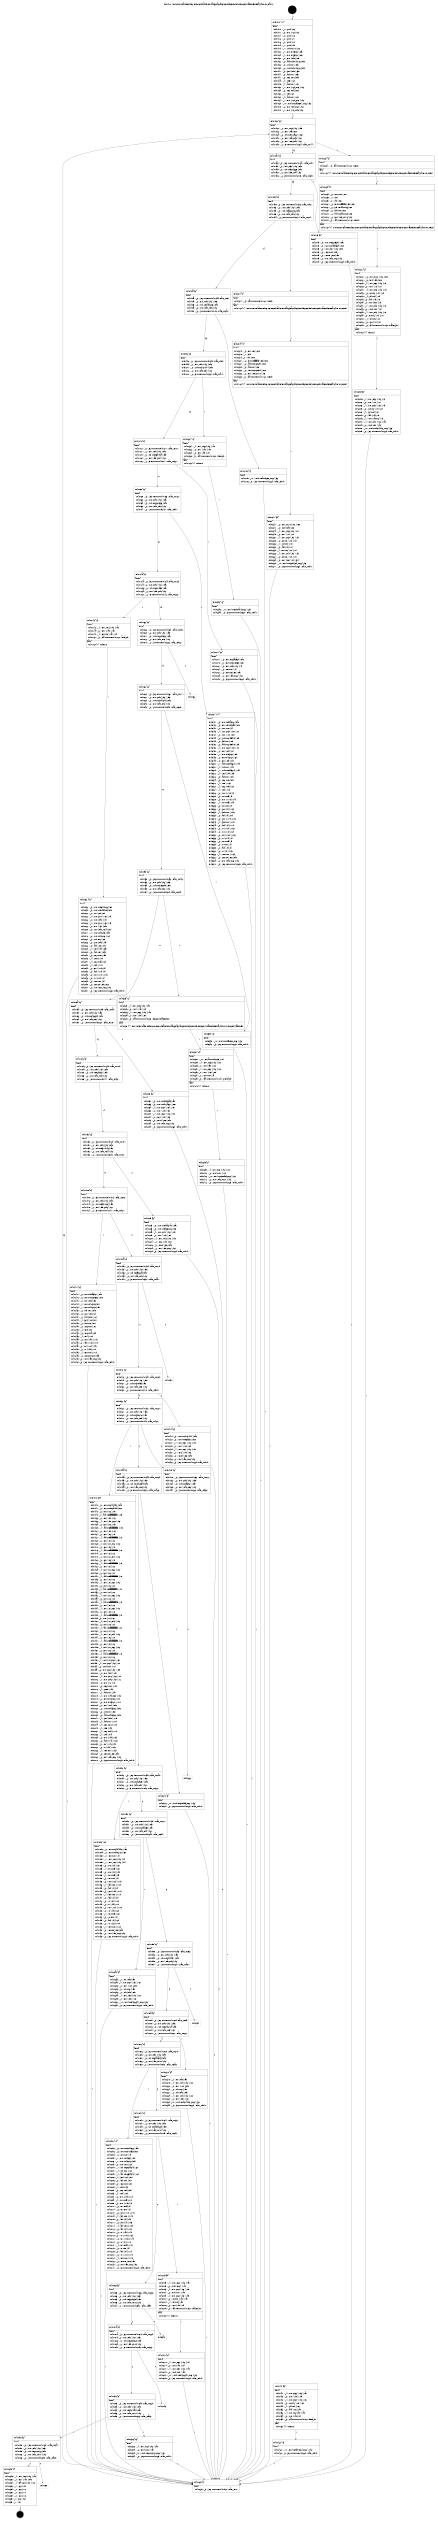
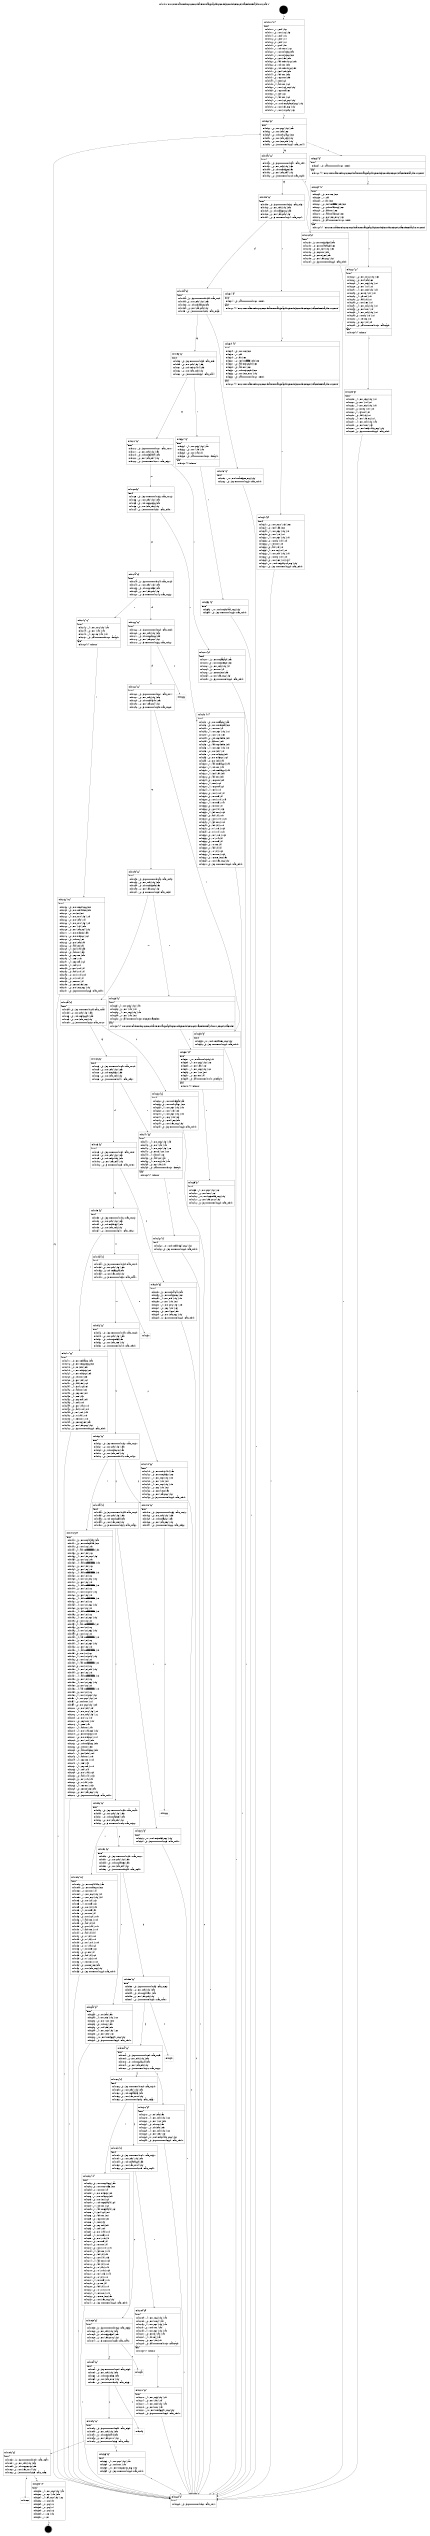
none -> (134, 1107)
